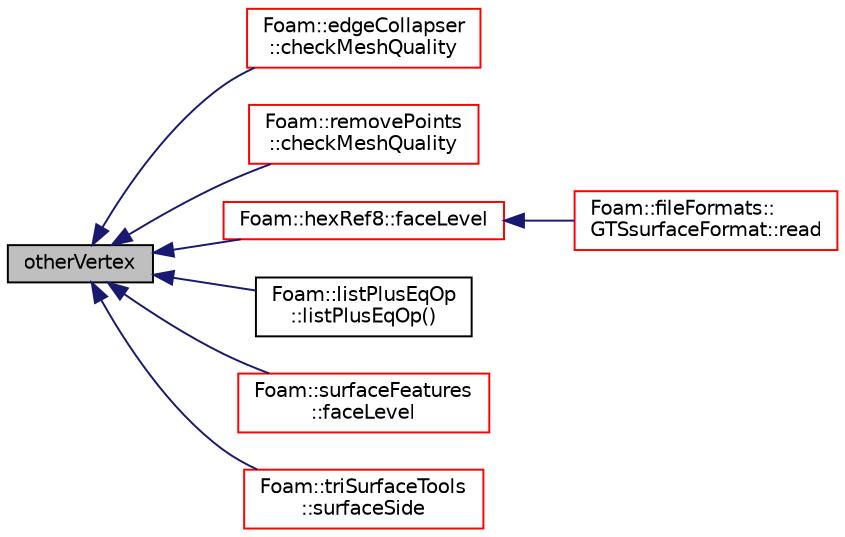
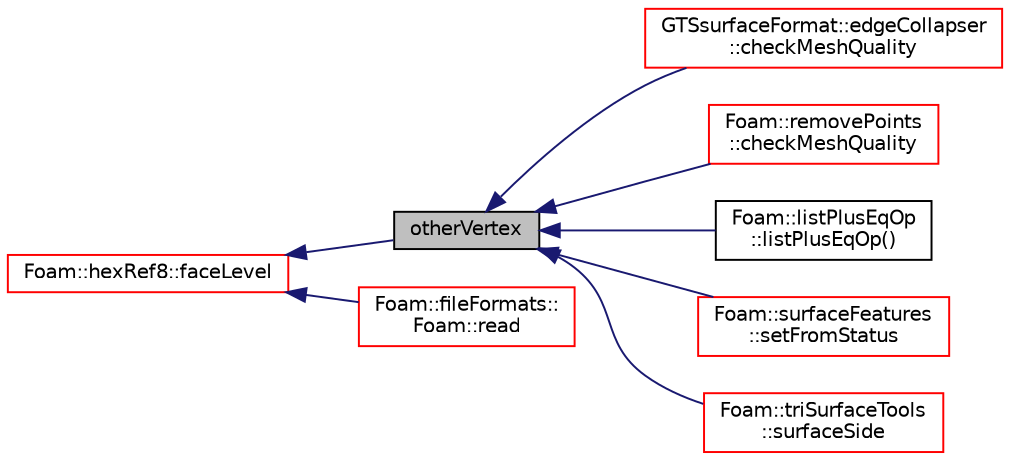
(364, 38) -> (824, 38)
(706, 221) -> (467, 317)
(207, 244) -> (350, 246)
(364, 403) -> (824, 327)
